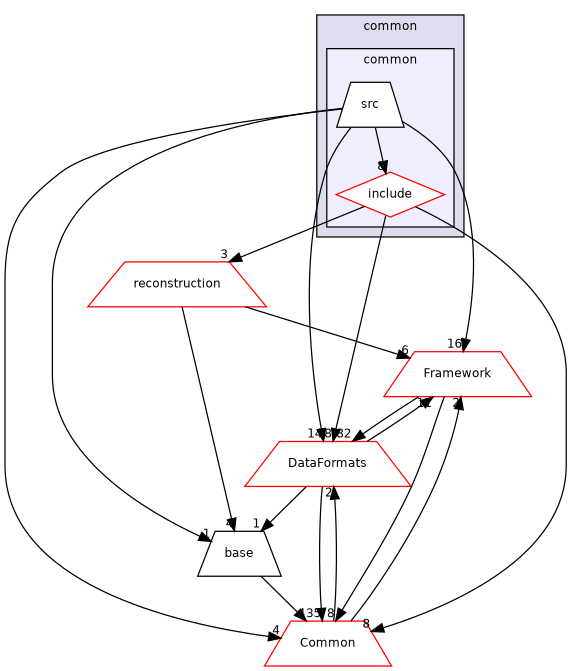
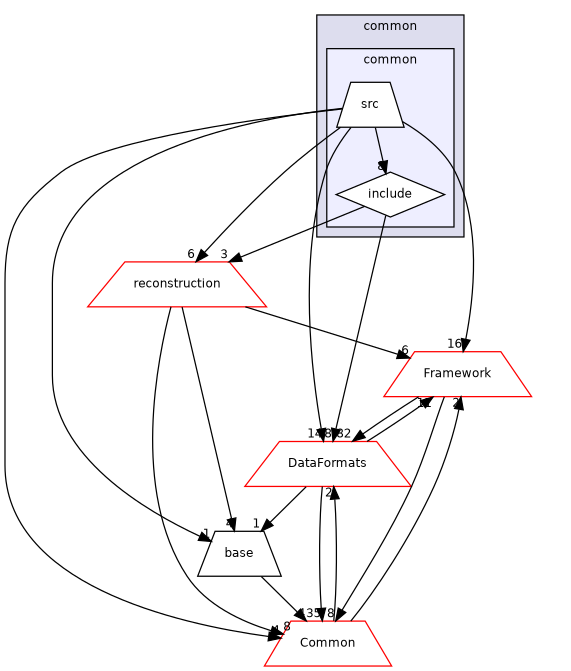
none -> (269, 186)
(390, 195) -> (390, 195)
(566, 432) -> (157, 495)
